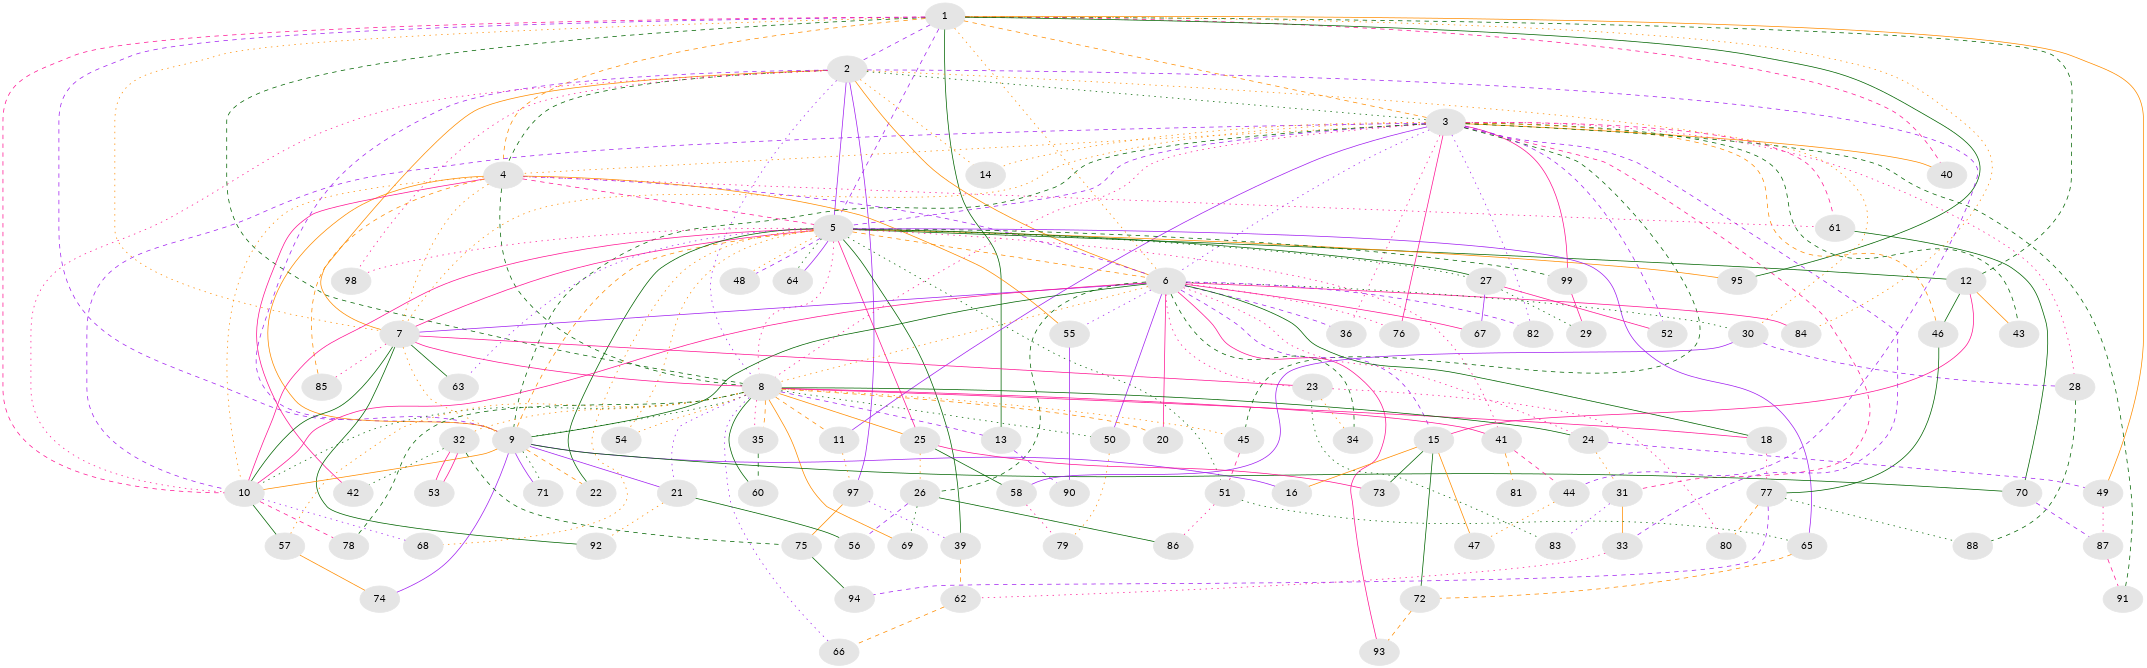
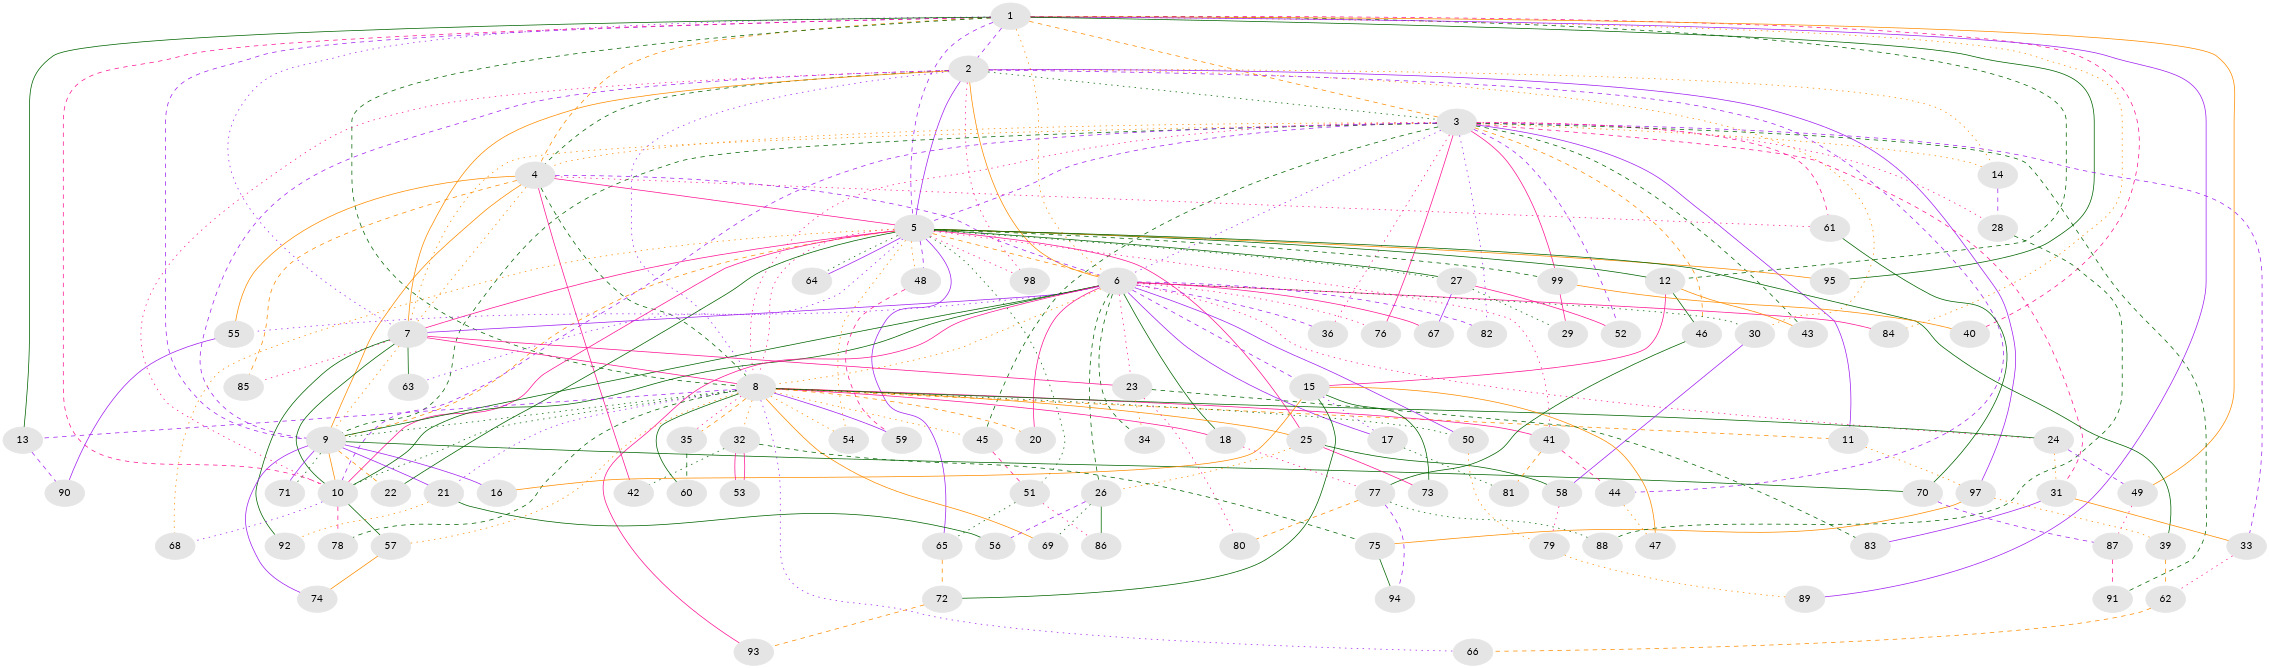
(303, 44) -> (407, 44)
(1699, 137) -> (1764, 305)
(668, 202) -> (725, 202)
(258, 243) -> none
(687, 345) -> (718, 370)
(1908, 374) -> (1998, 202)
none -> (902, 440)
none -> (1388, 440)
(1408, 481) -> (1478, 418)
(1593, 517) -> (1966, 524)
(907, 520) -> (2077, 518)
none -> (1805, 599)
